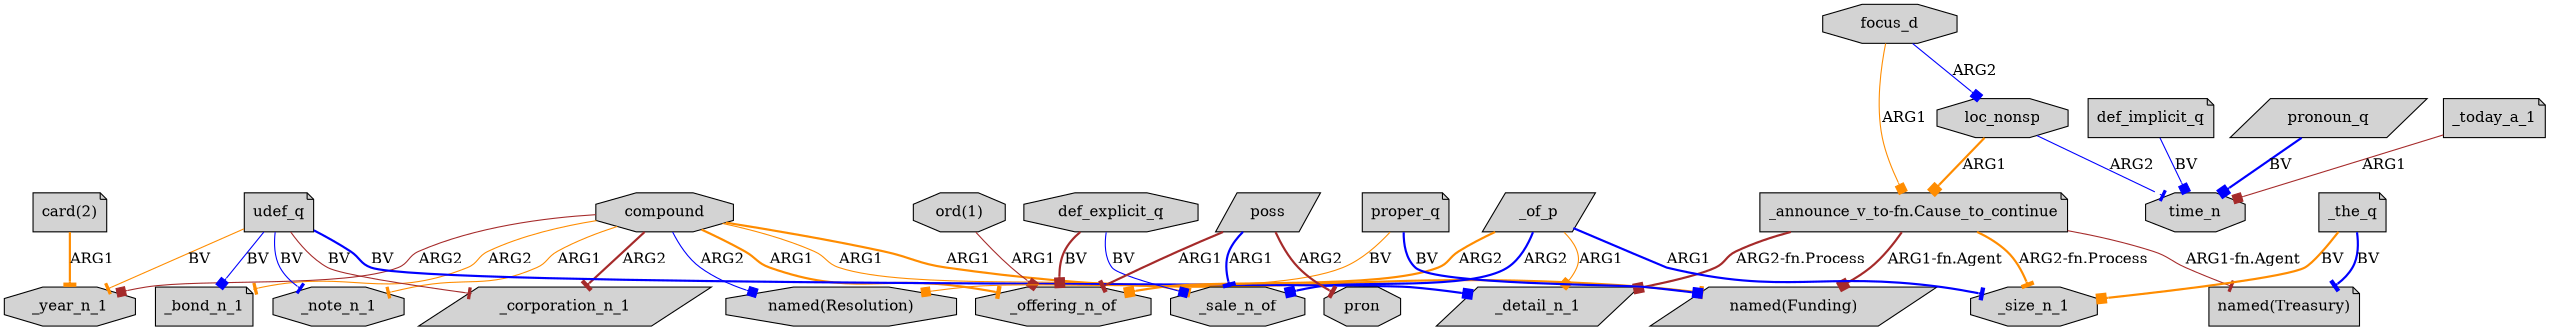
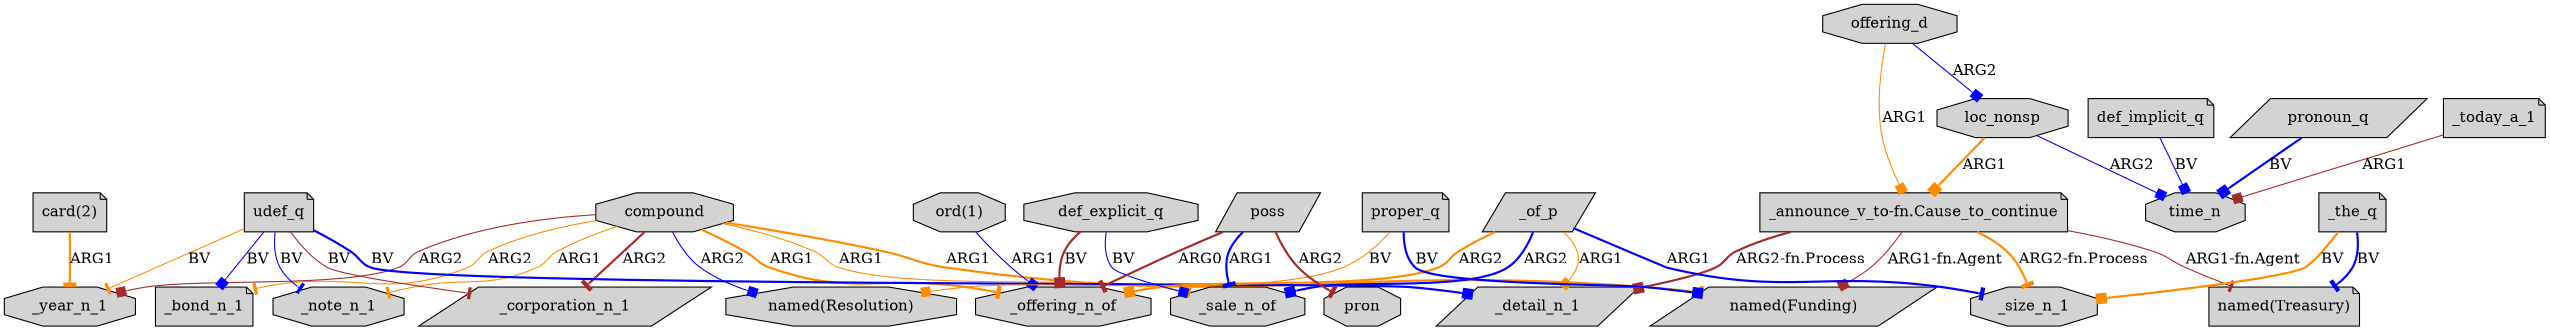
(1890, 24) -> (1890, 24)
(2096, 164) -> (2096, 164)
(1000, 258) -> (1000, 258)
(1200, 259) -> (1200, 259)
(1878, 260) -> (1878, 260)
